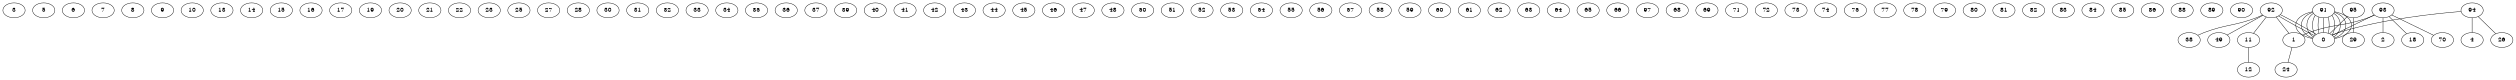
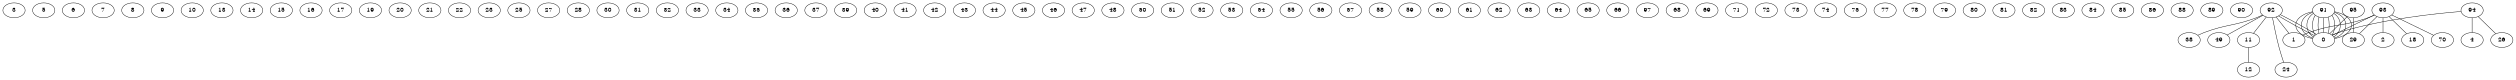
none -> (2365, 28)
(2290, 55) -> (2277, 40)
